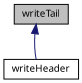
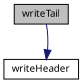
(35, 47) -> (48, 37)
